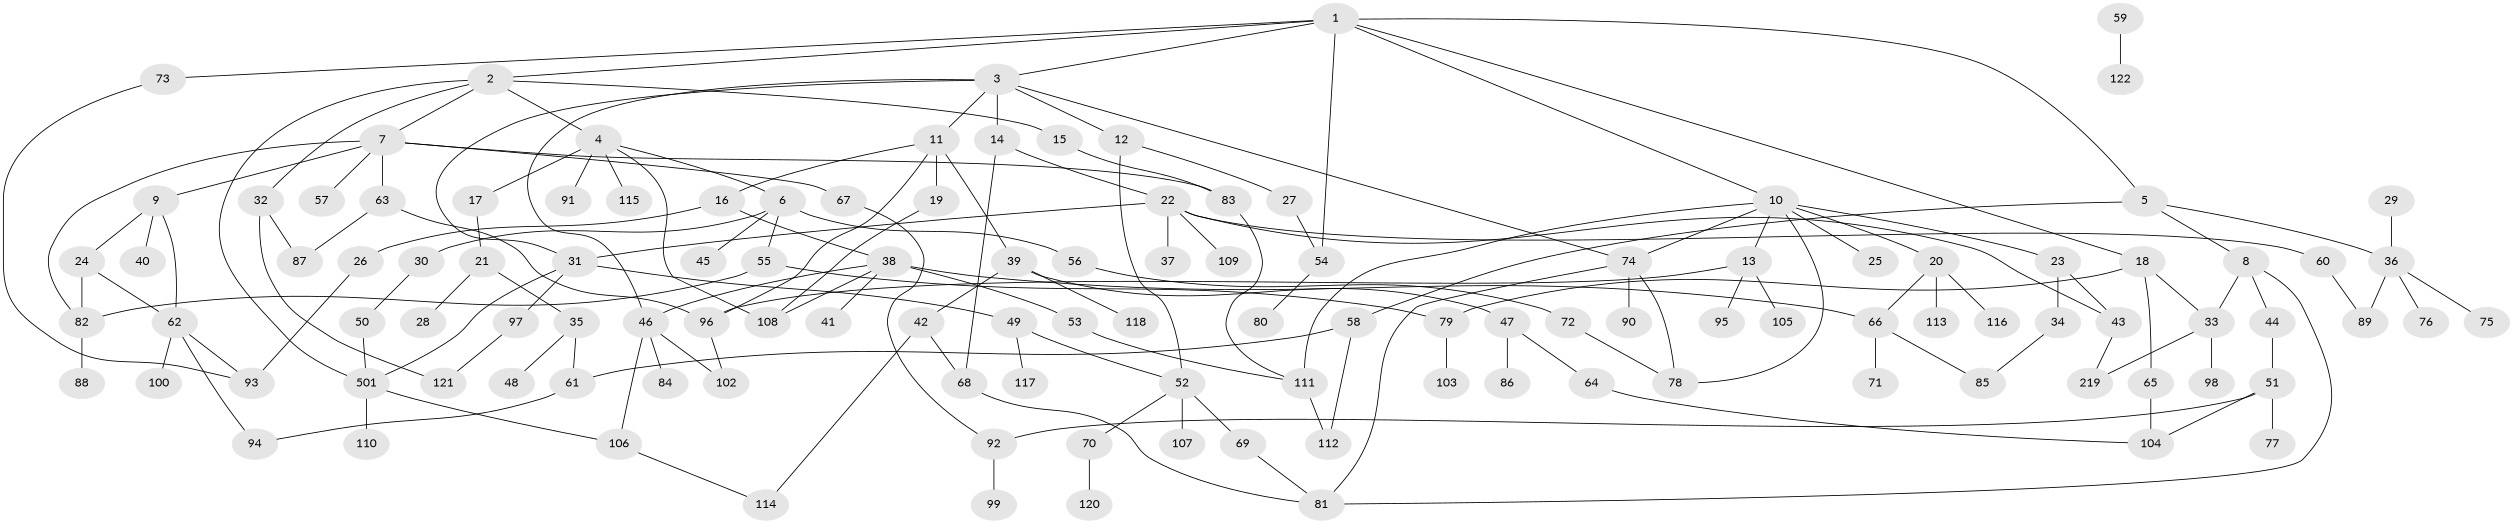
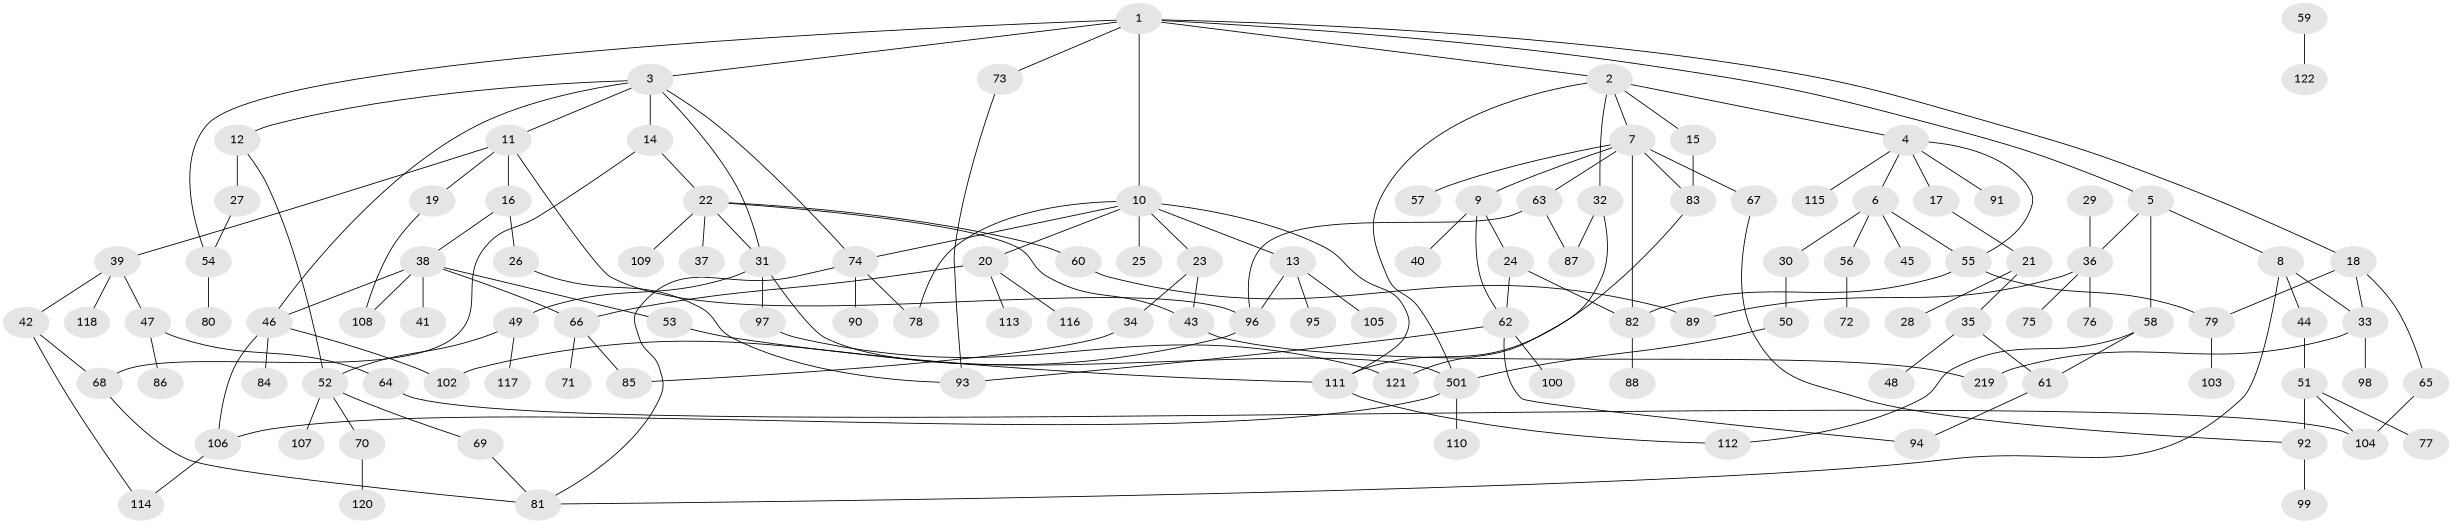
(664, 240) -> (2020, 177)
(1622, 353) -> none
